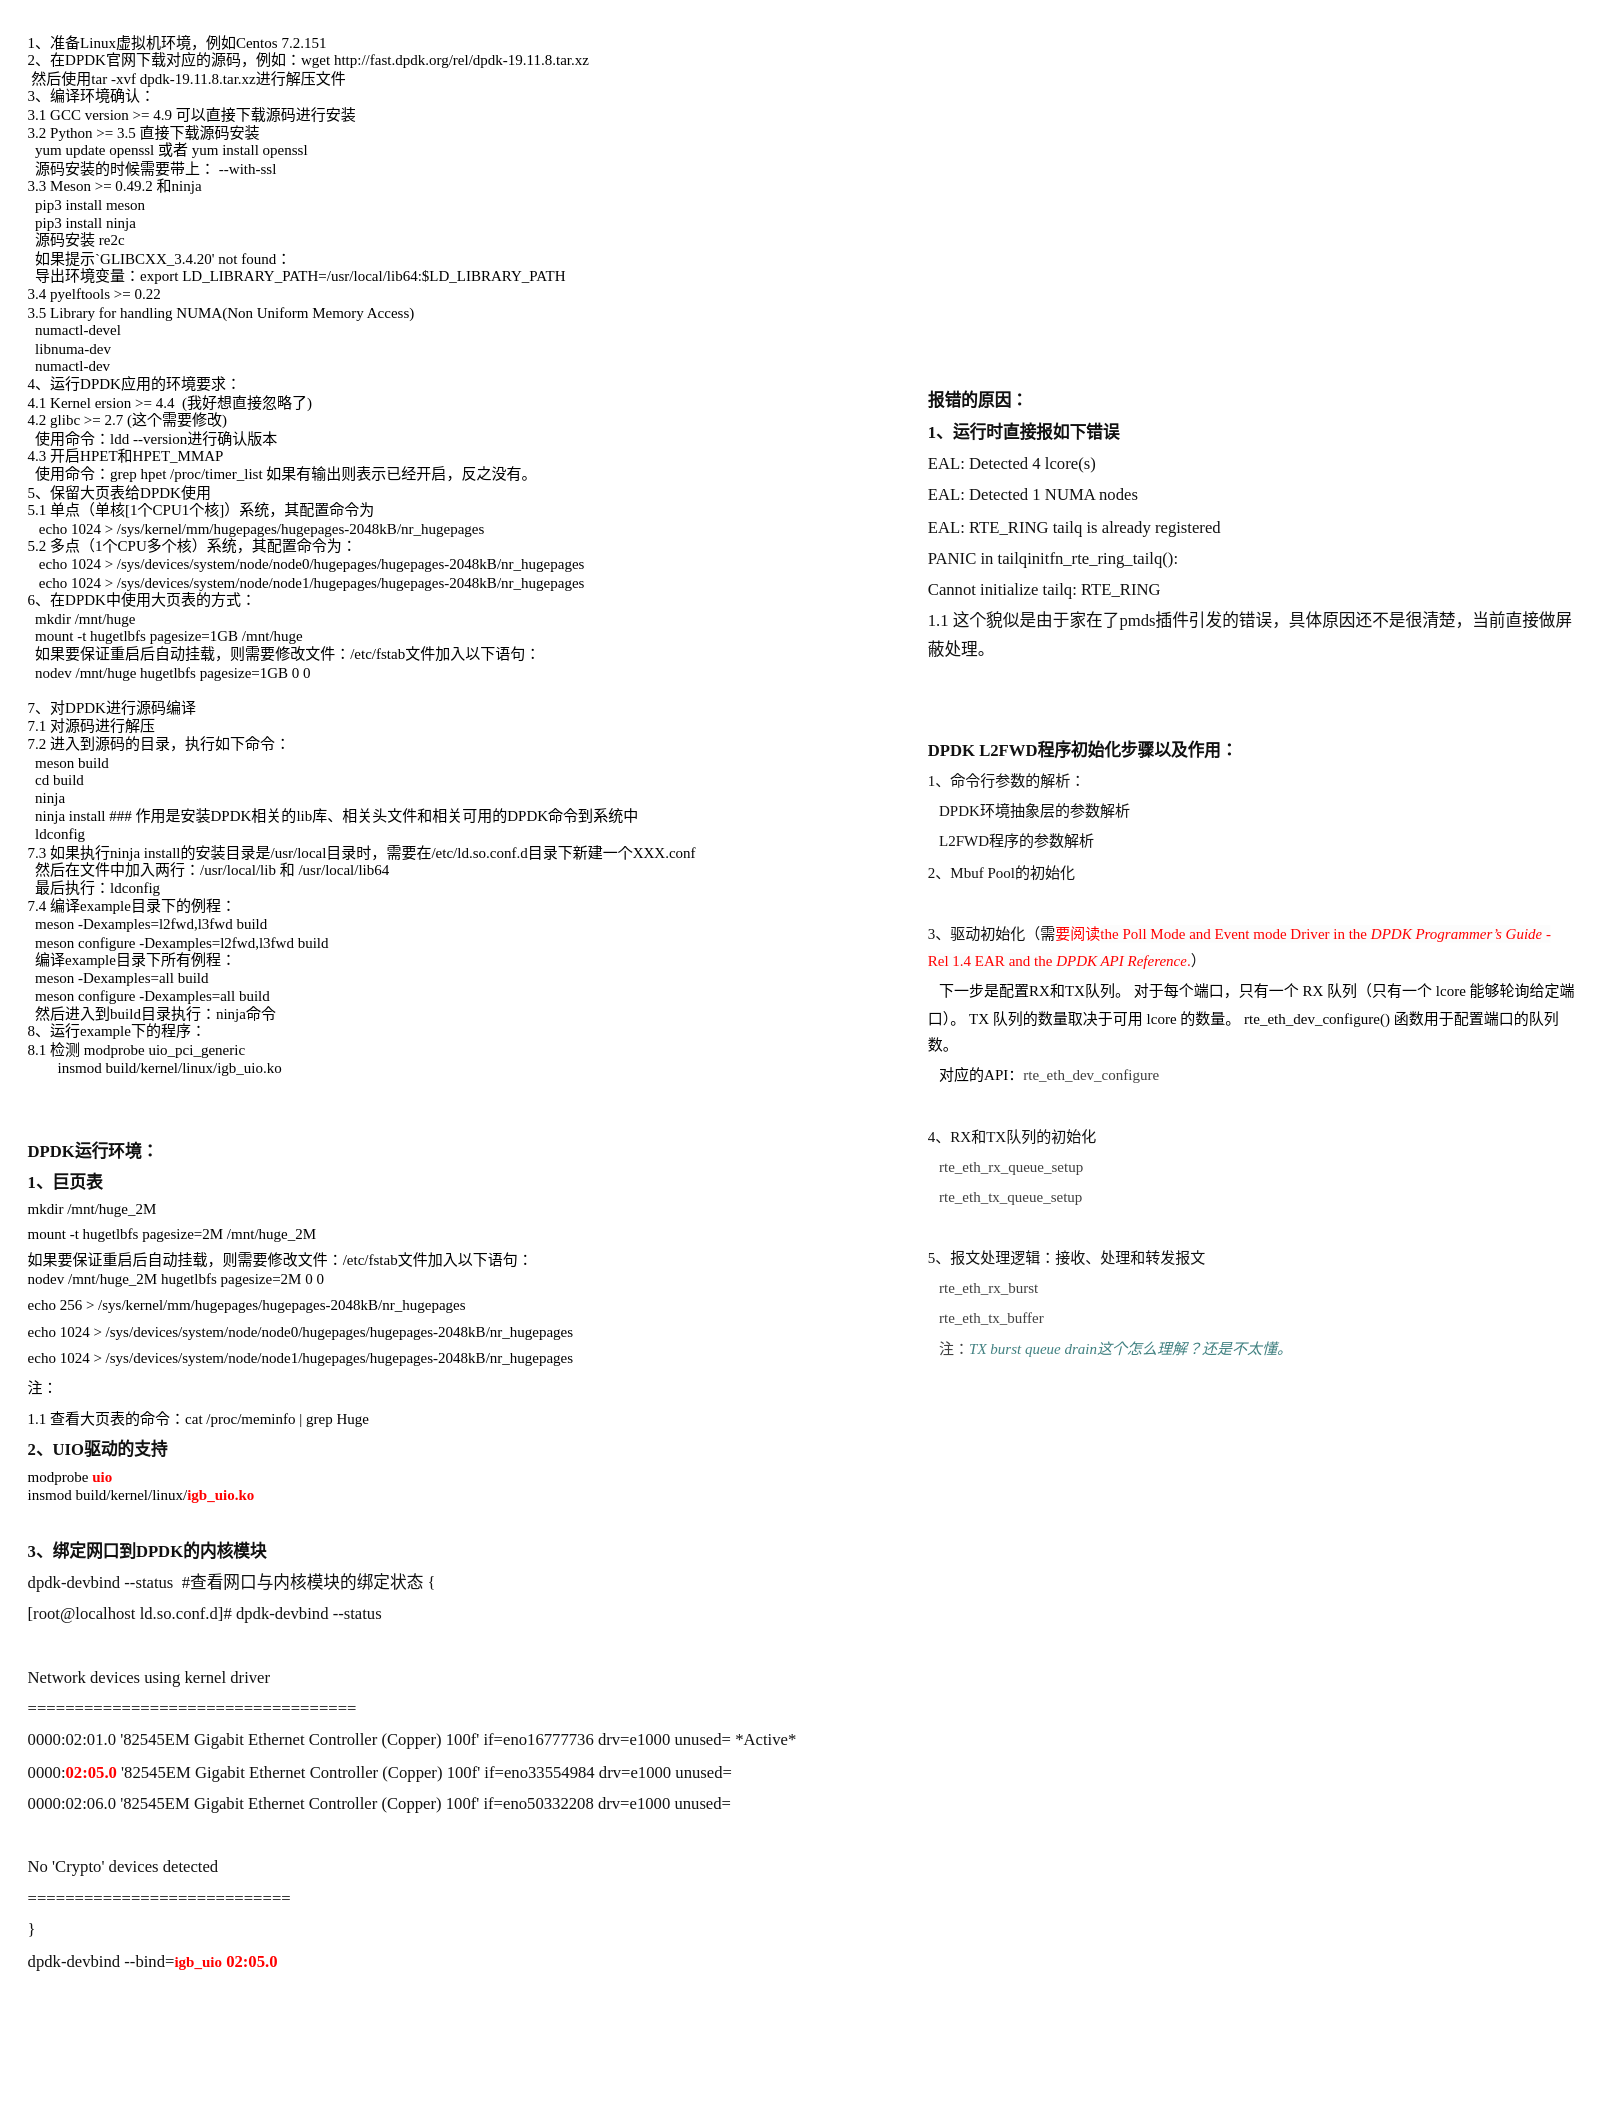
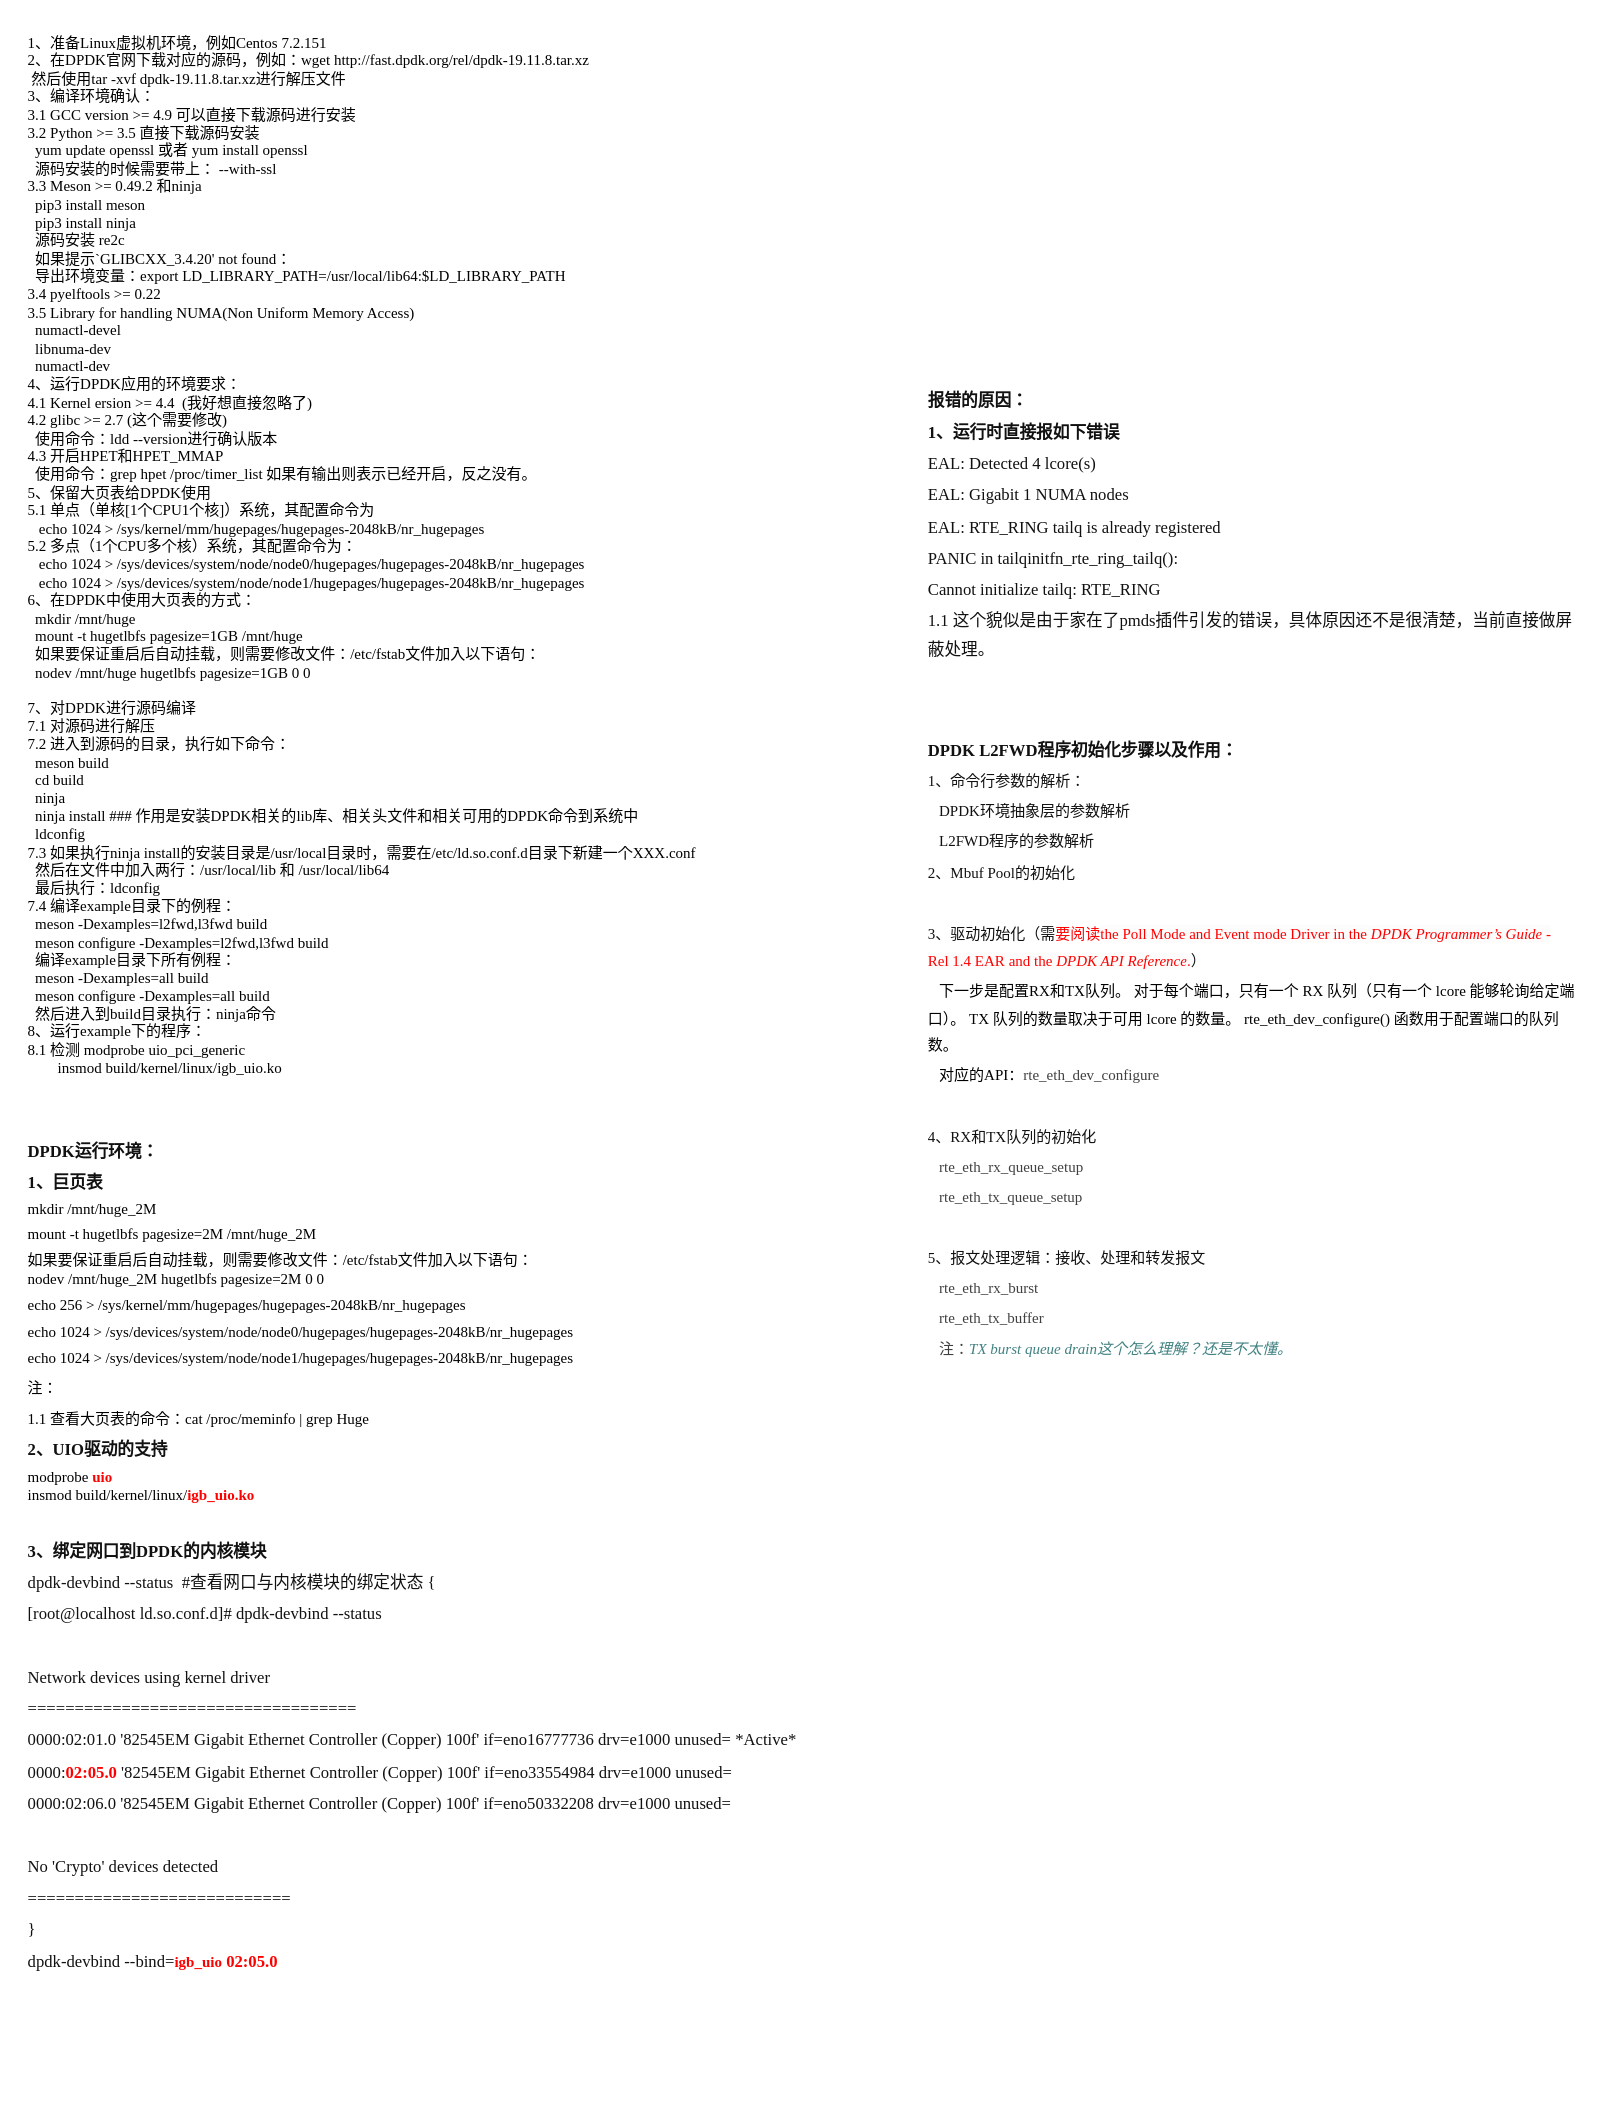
(1250, 456) -> (1250, 456)
